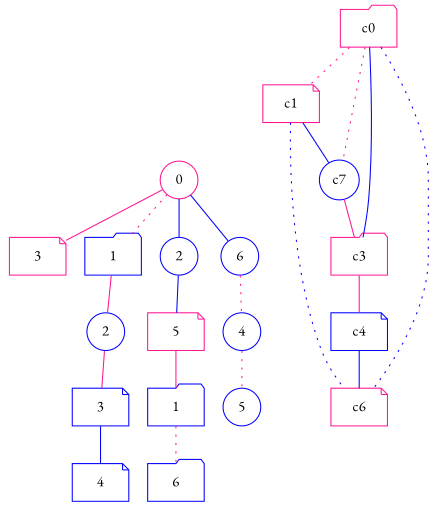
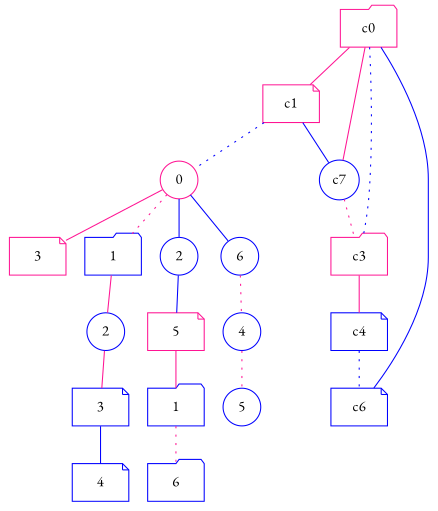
(330, 66) -> (330, 66)
(354, 104) -> (354, 104)
(371, 143) -> (371, 143)
(349, 218) -> (349, 218)
(428, 219) -> (428, 219)
(299, 260) -> (229, 146)
(359, 369) -> (359, 369)
(359, 407) -> (359, 407)
